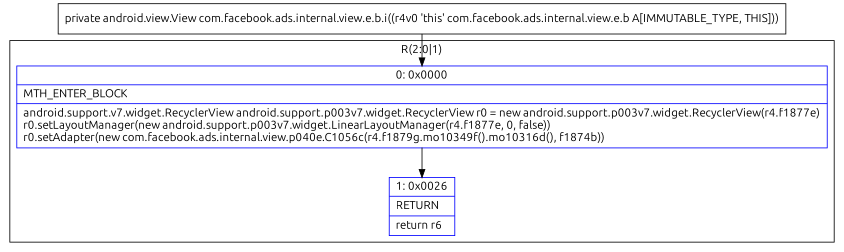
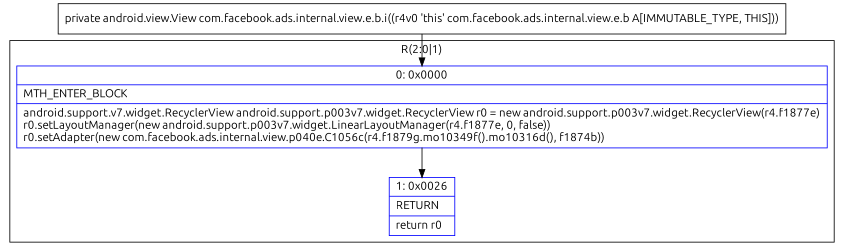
(419, 225) -> (419, 225)
